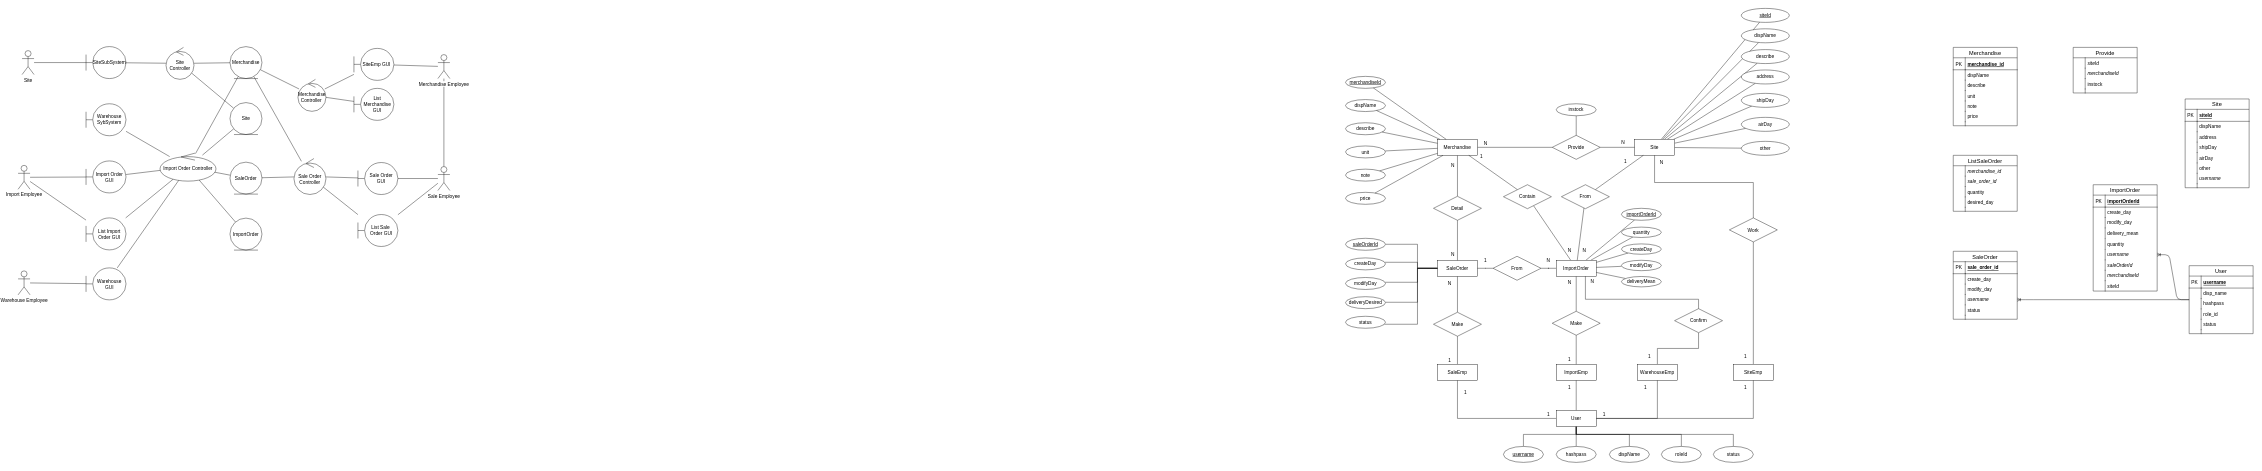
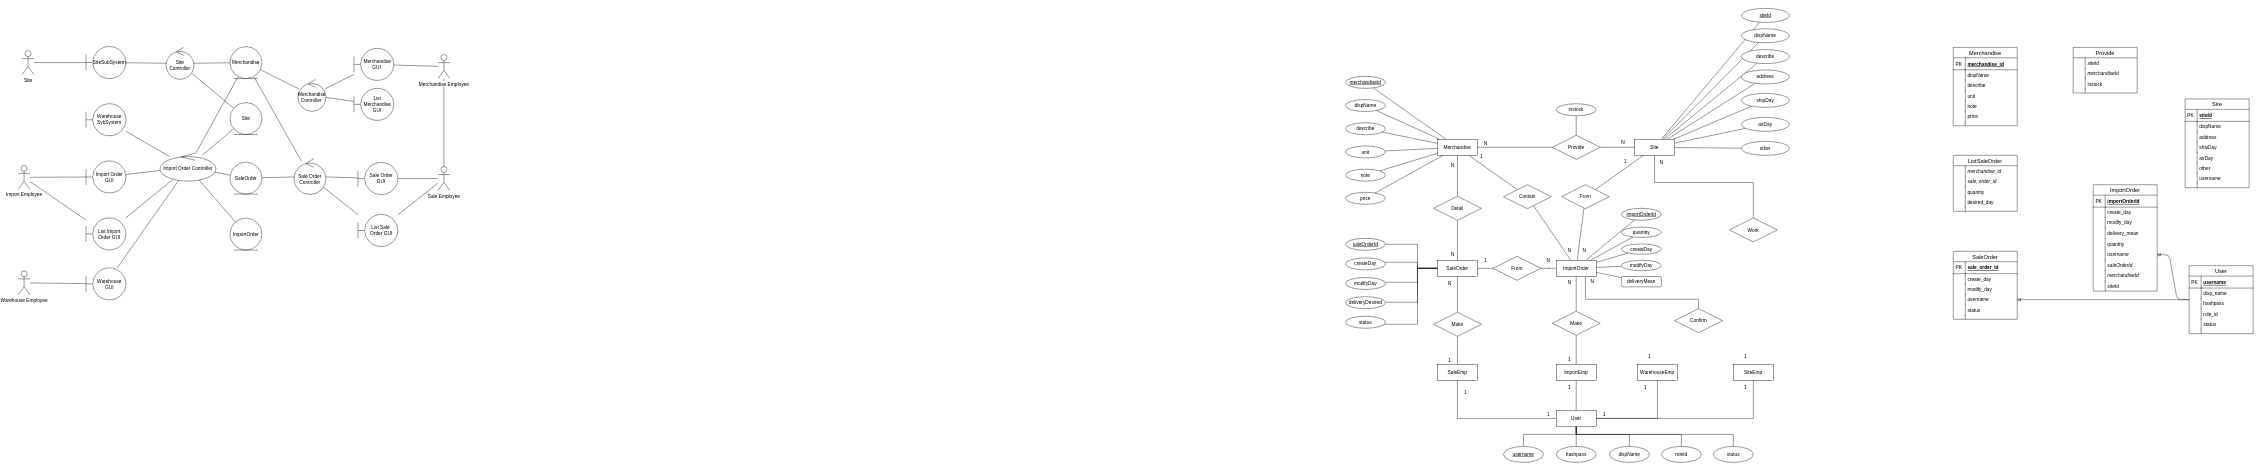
(377, 65) -> (377, 65)
(1642, 282) -> (1642, 282)
(1754, 303) -> none
(1678, 349) -> none
